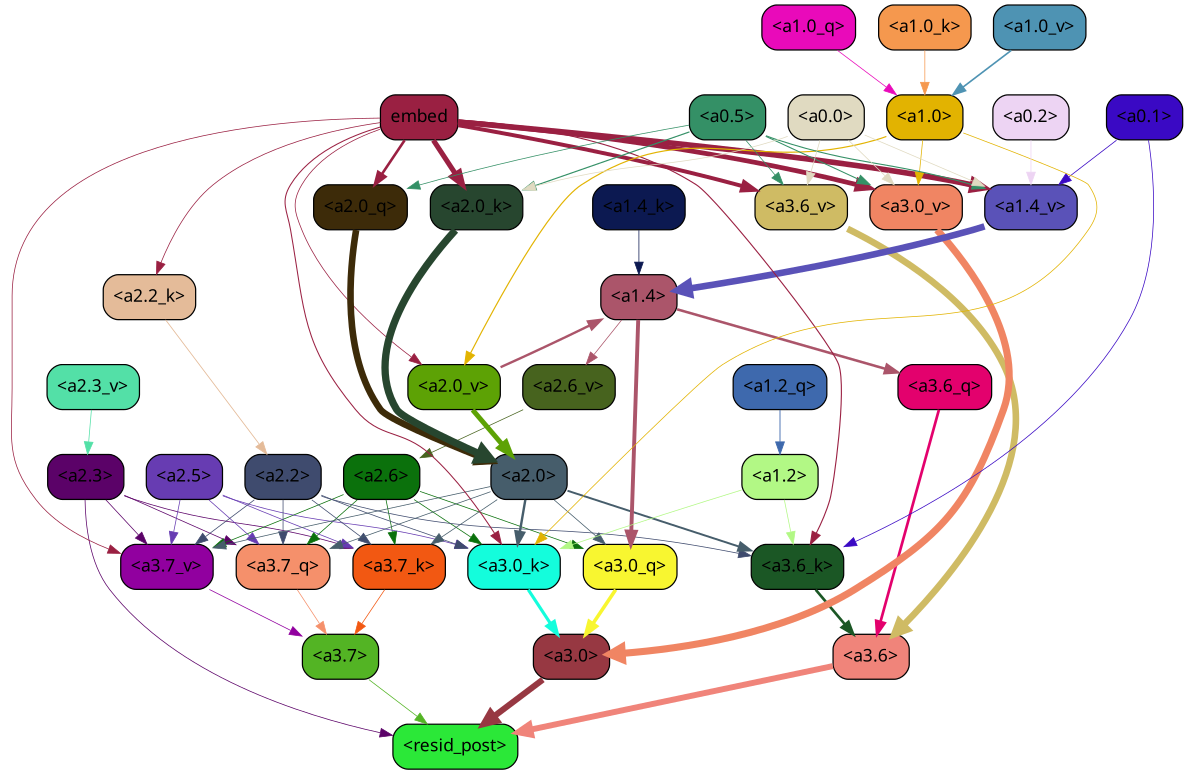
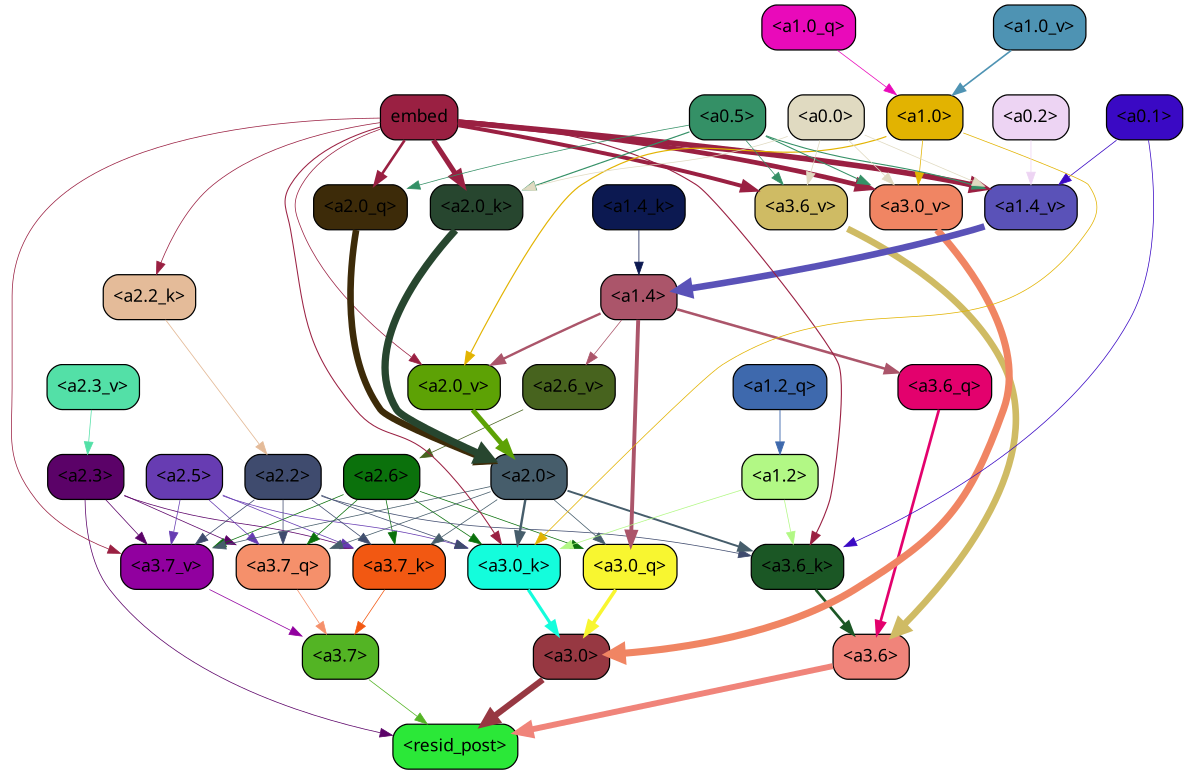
(925, 27) -> none
(545, 347) -> (552, 336)
